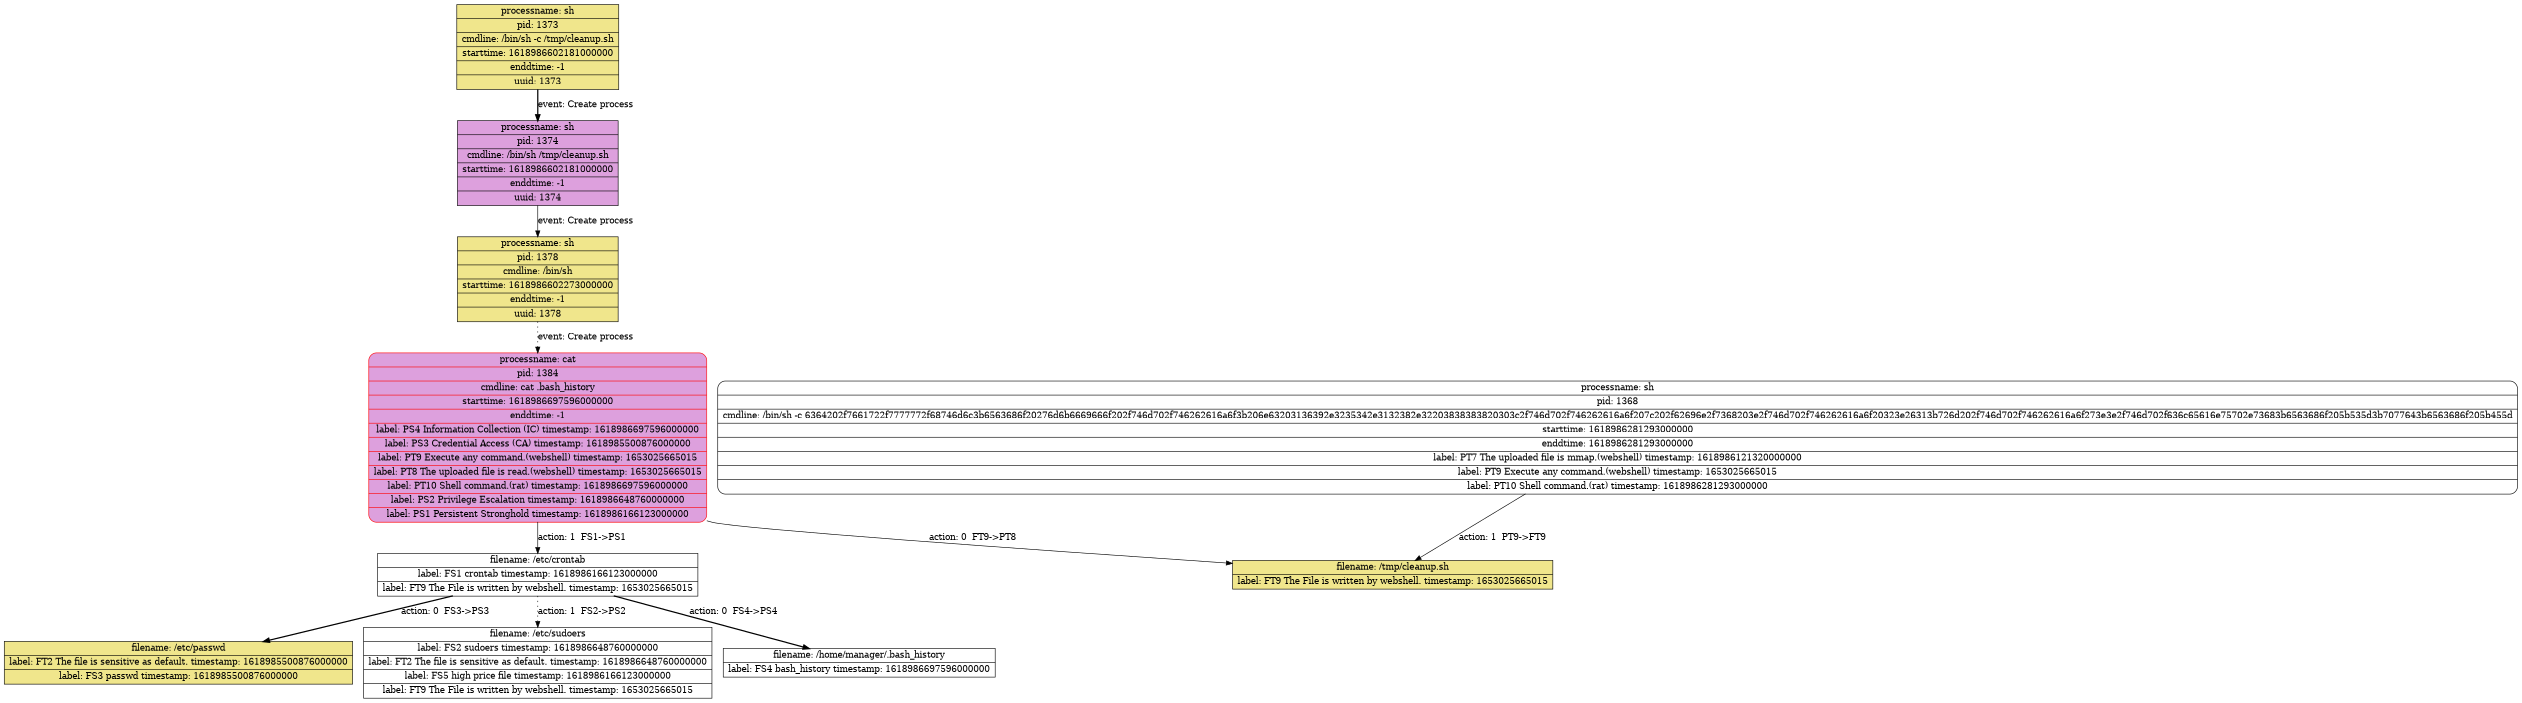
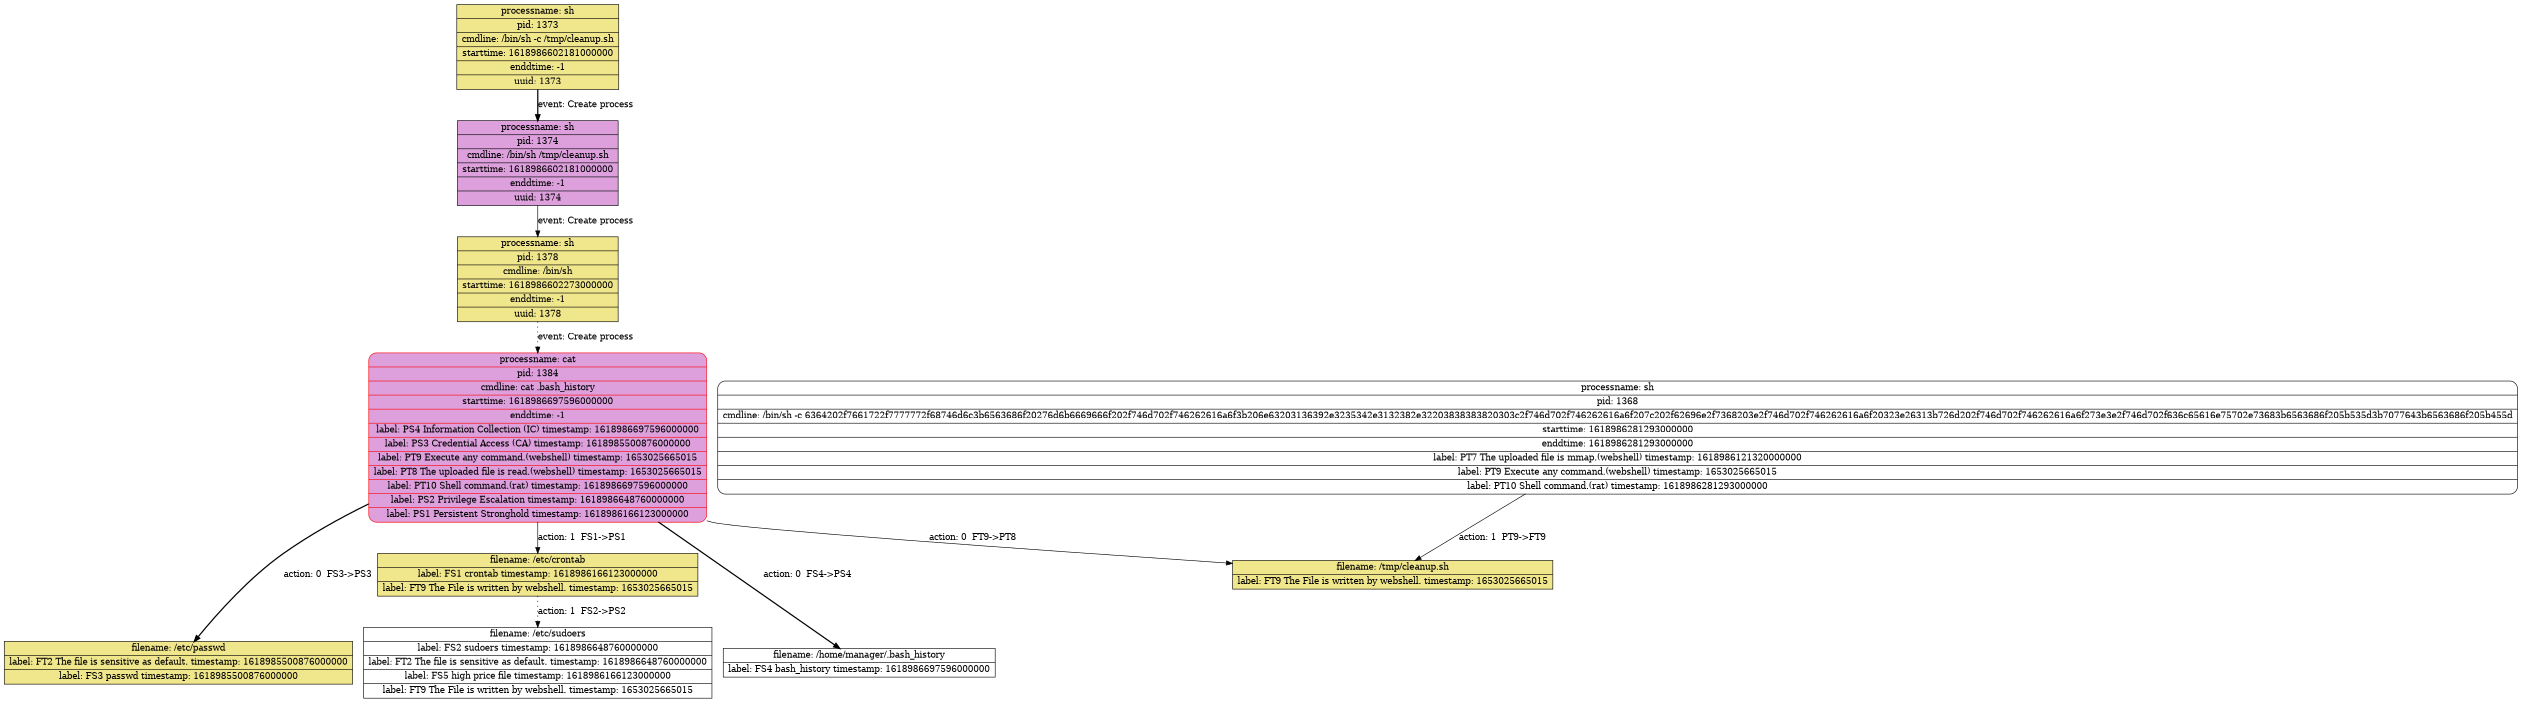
(538, 575) -> (538, 575)
(361, 618) -> (275, 560)
(709, 621) -> (747, 583)
